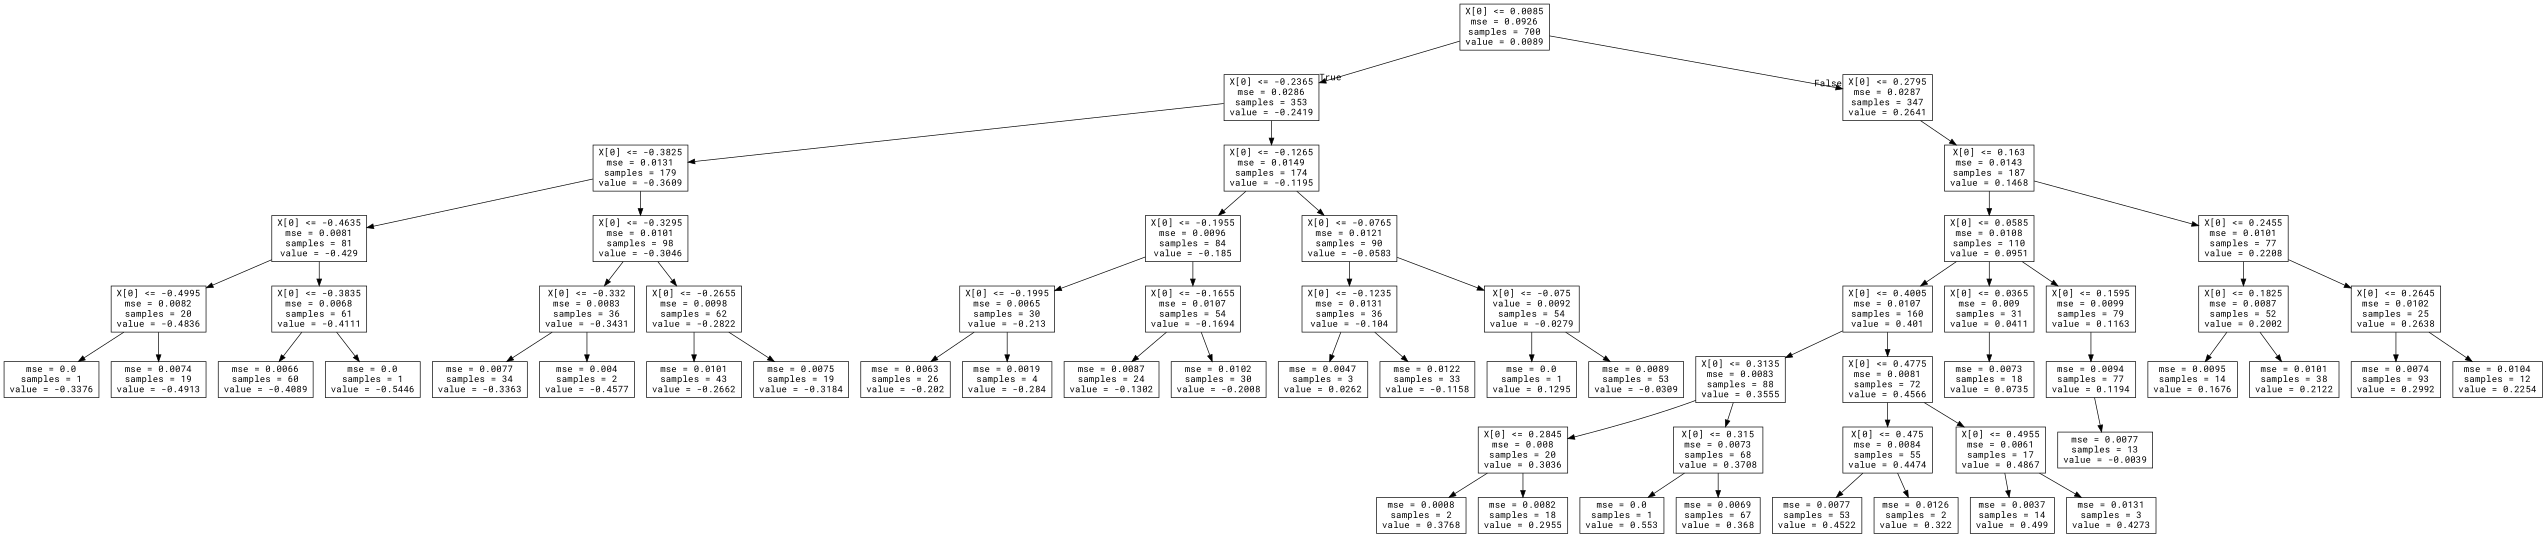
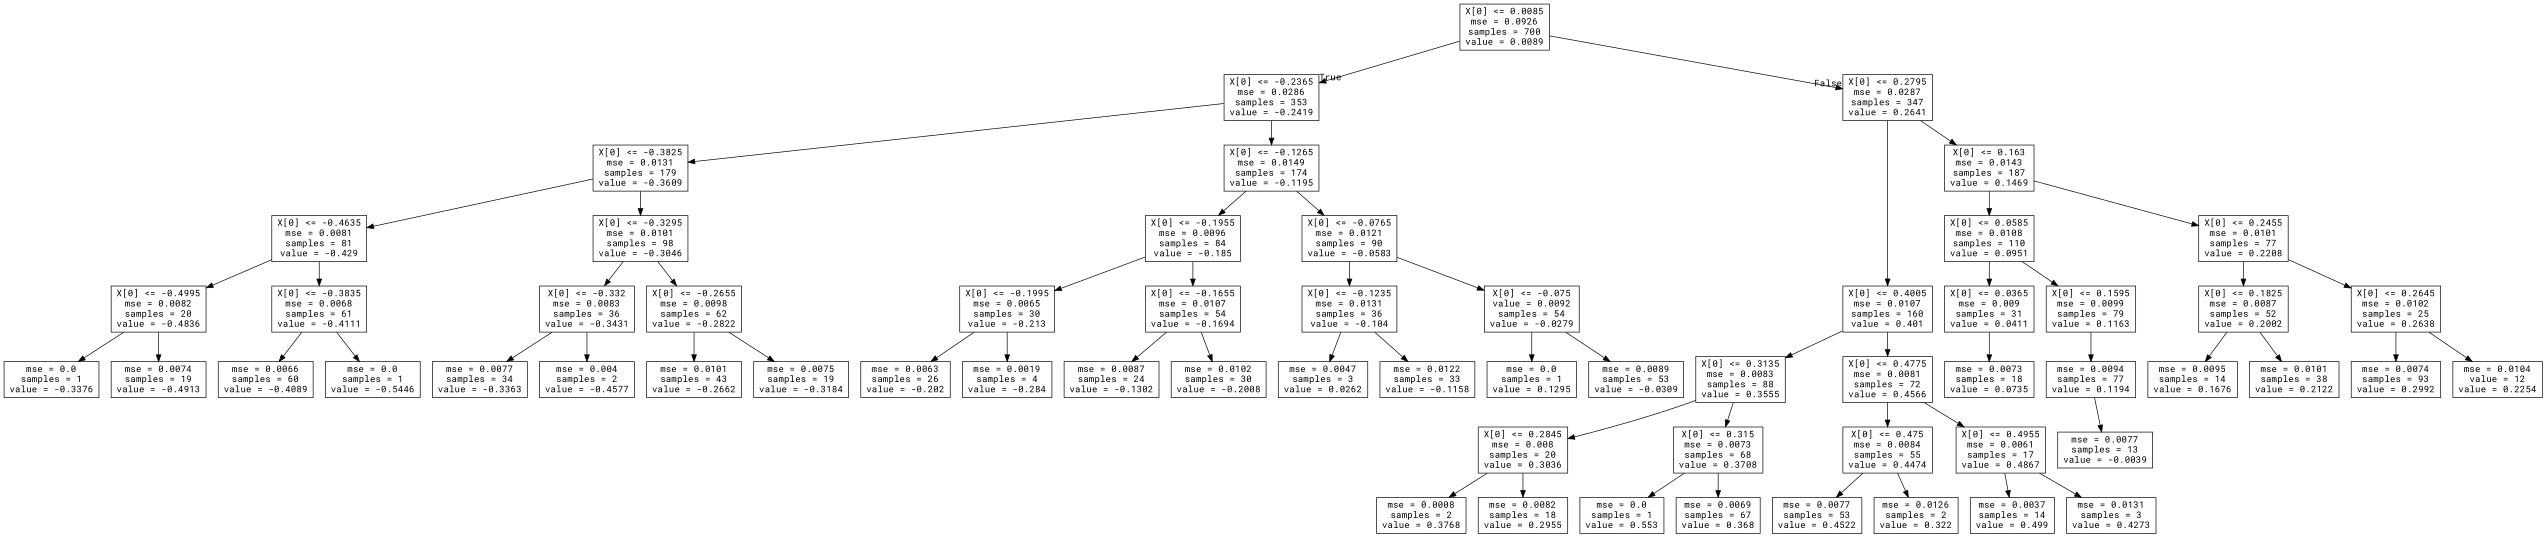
(1989, 168) -> (1989, 168)
(1941, 272) -> (1888, 200)
(2498, 380) -> (2498, 380)
